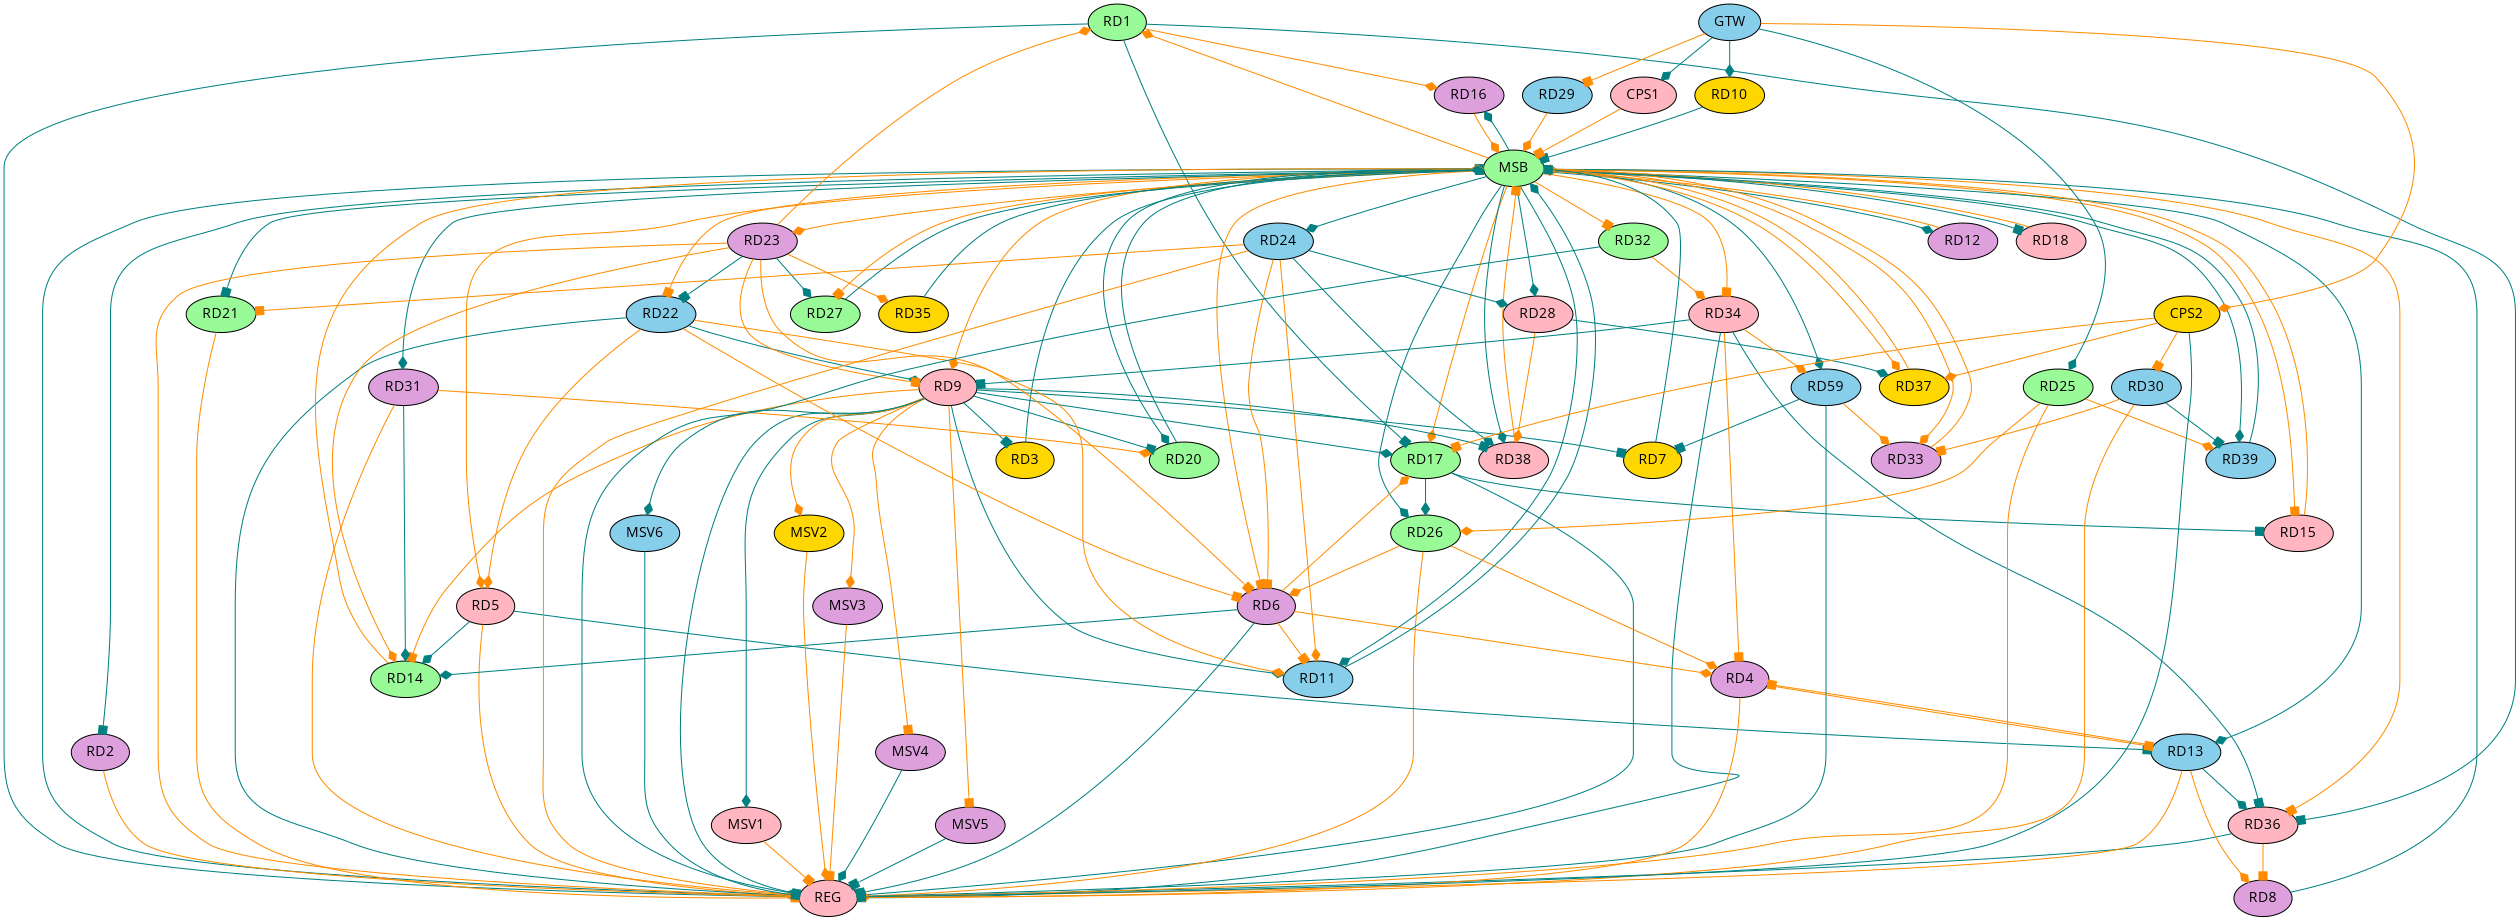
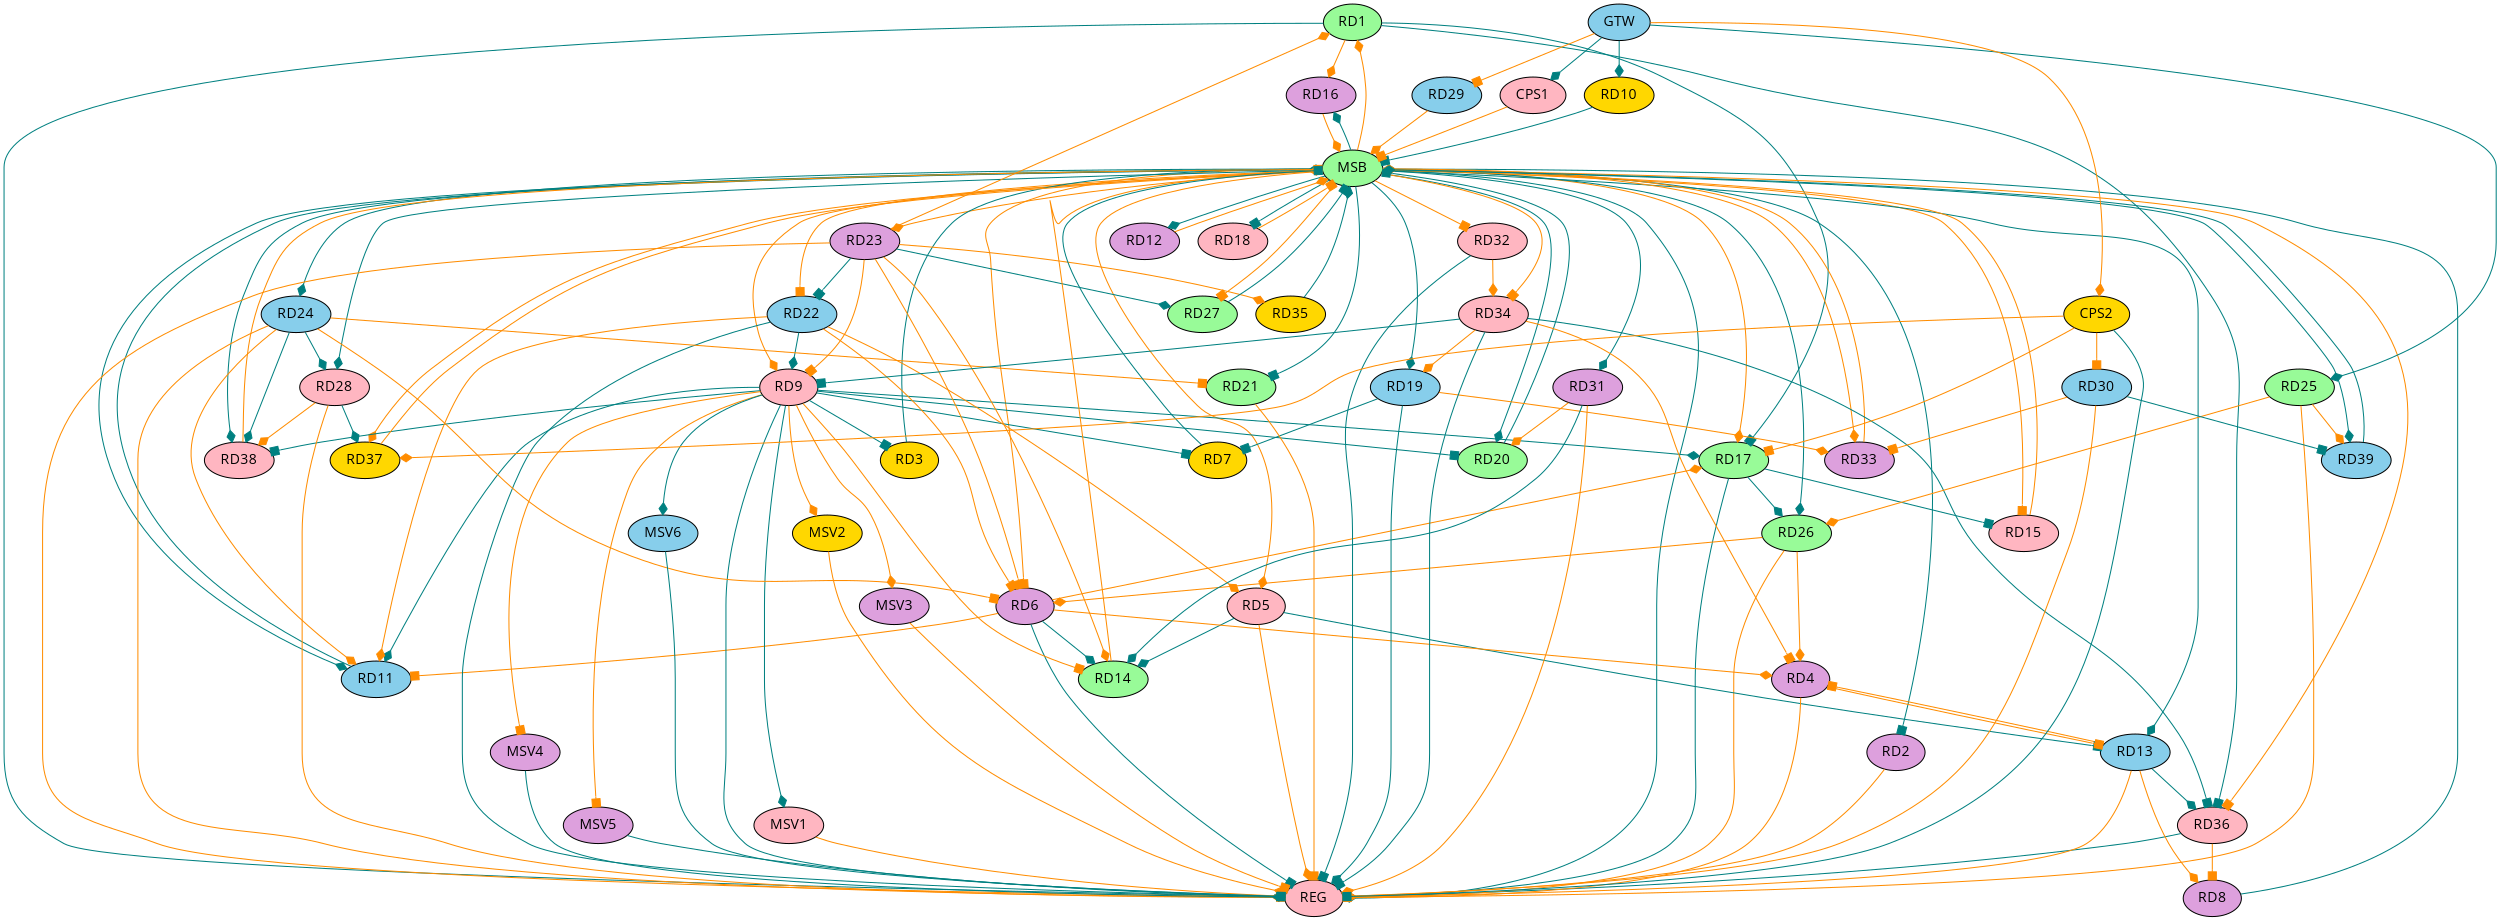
(1633, 241) -> (1492, 241)
(1826, 387) -> (1405, 387)
none -> (589, 869)
